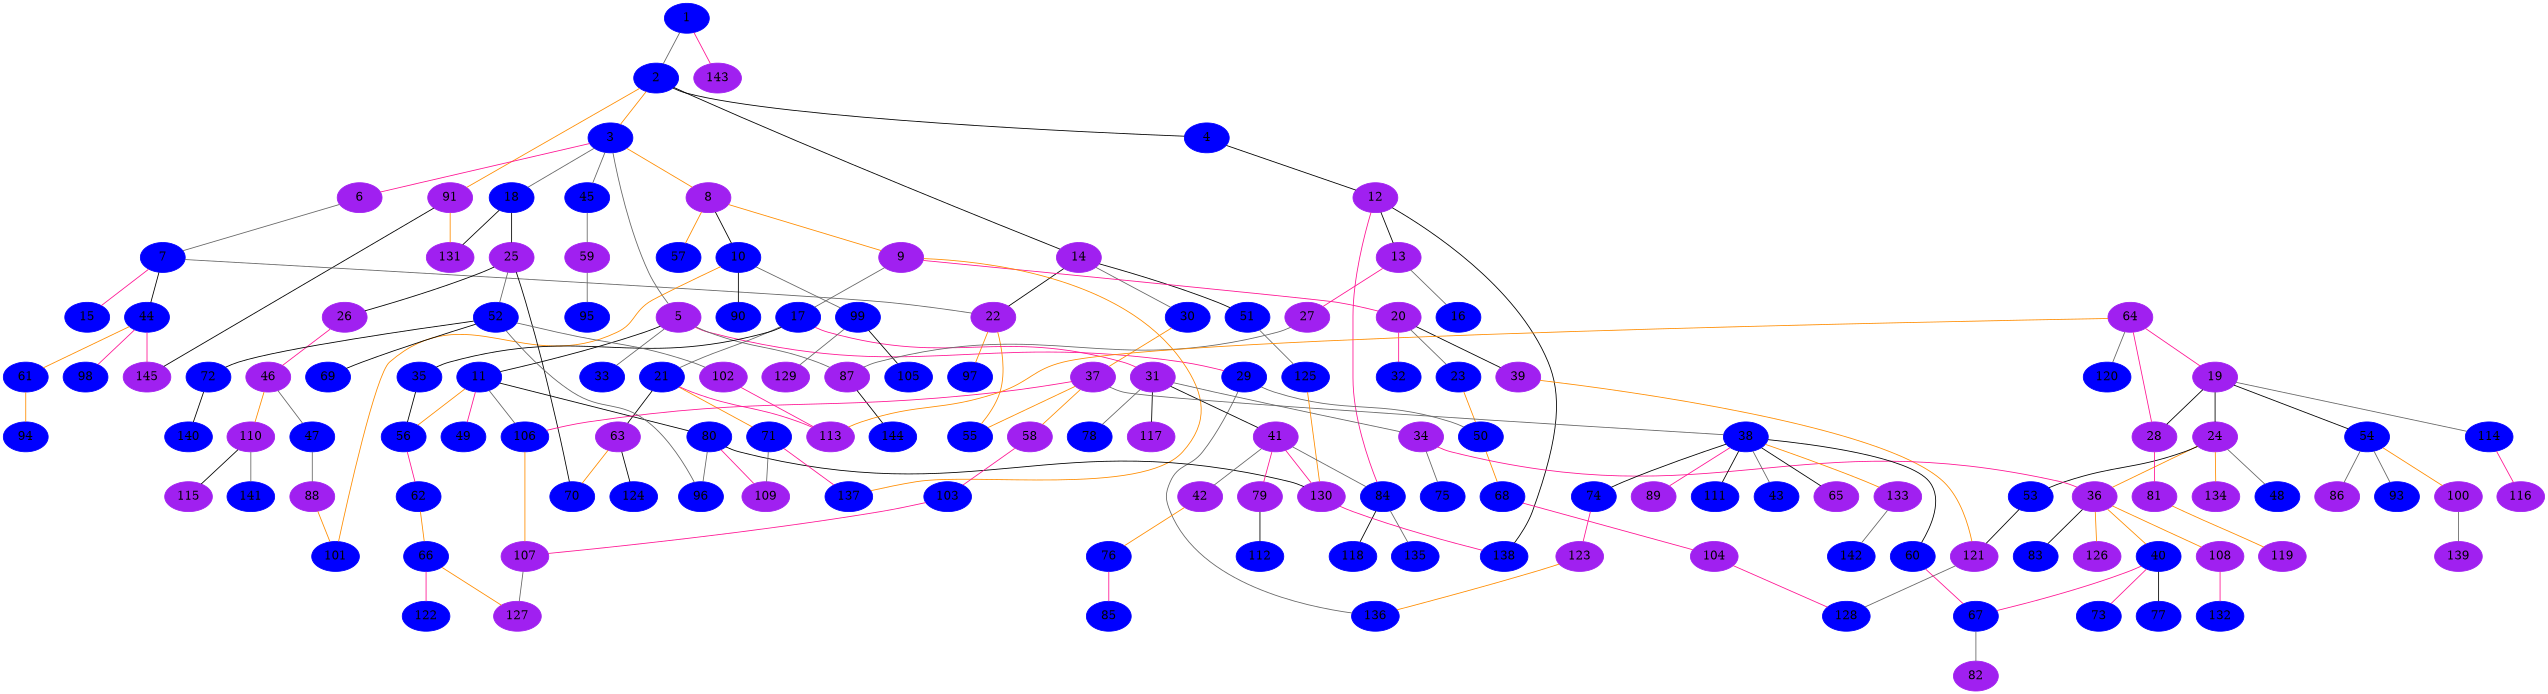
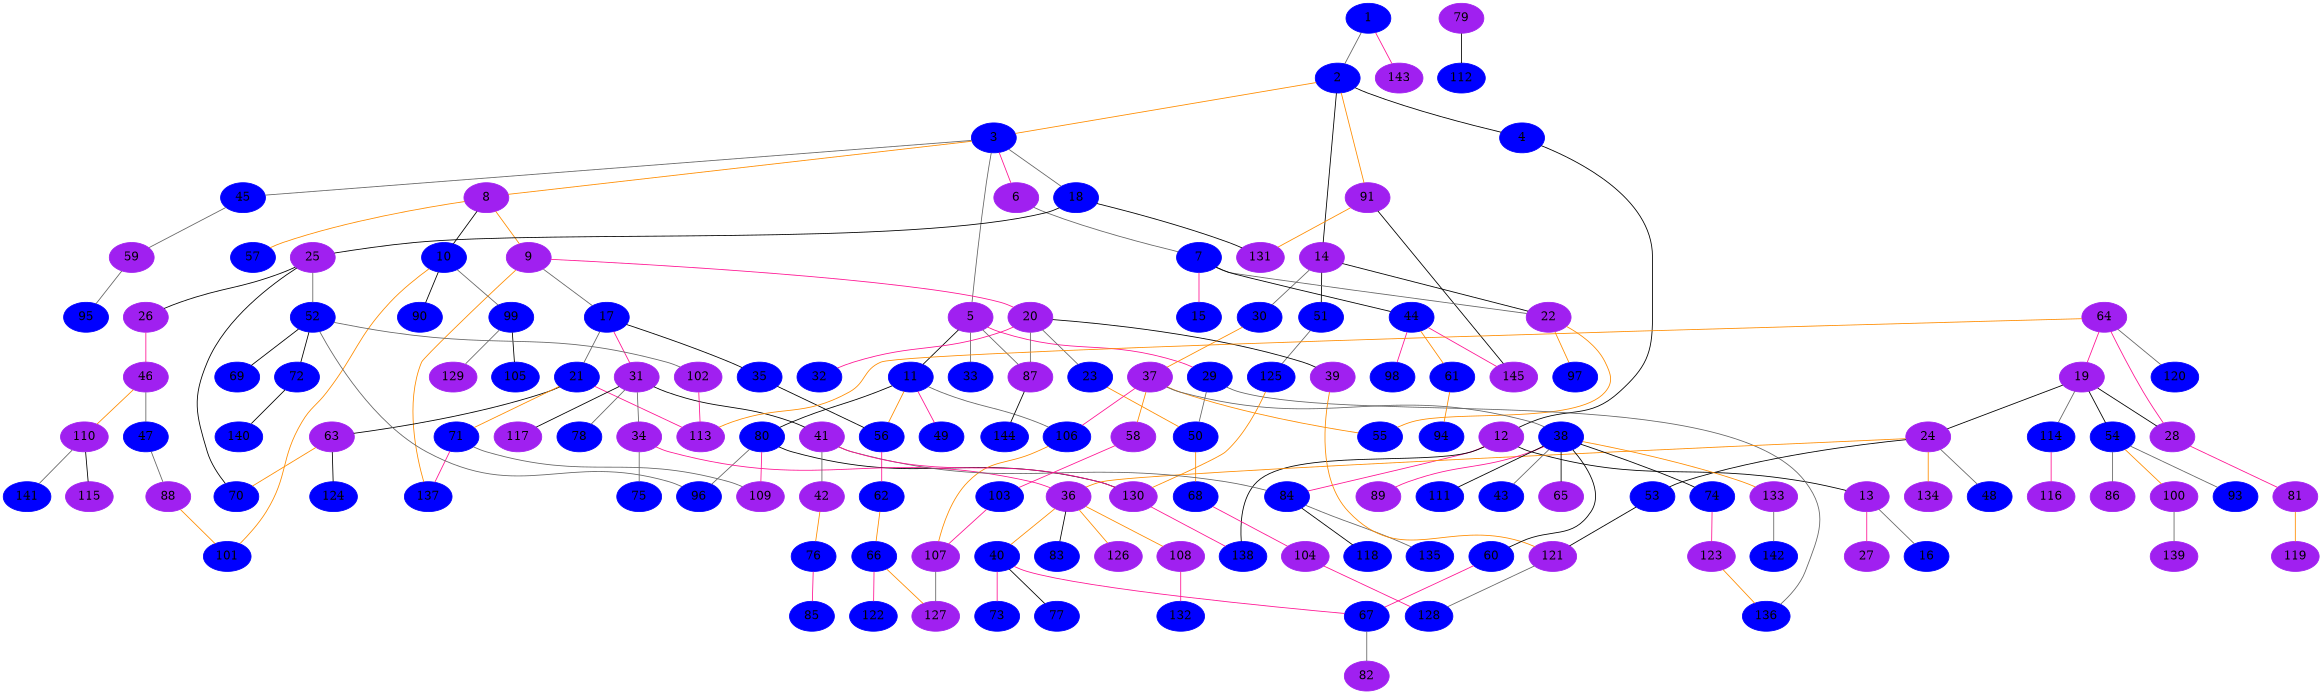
(1088, 348) -> (1030, 347)
(1268, 467) -> none
